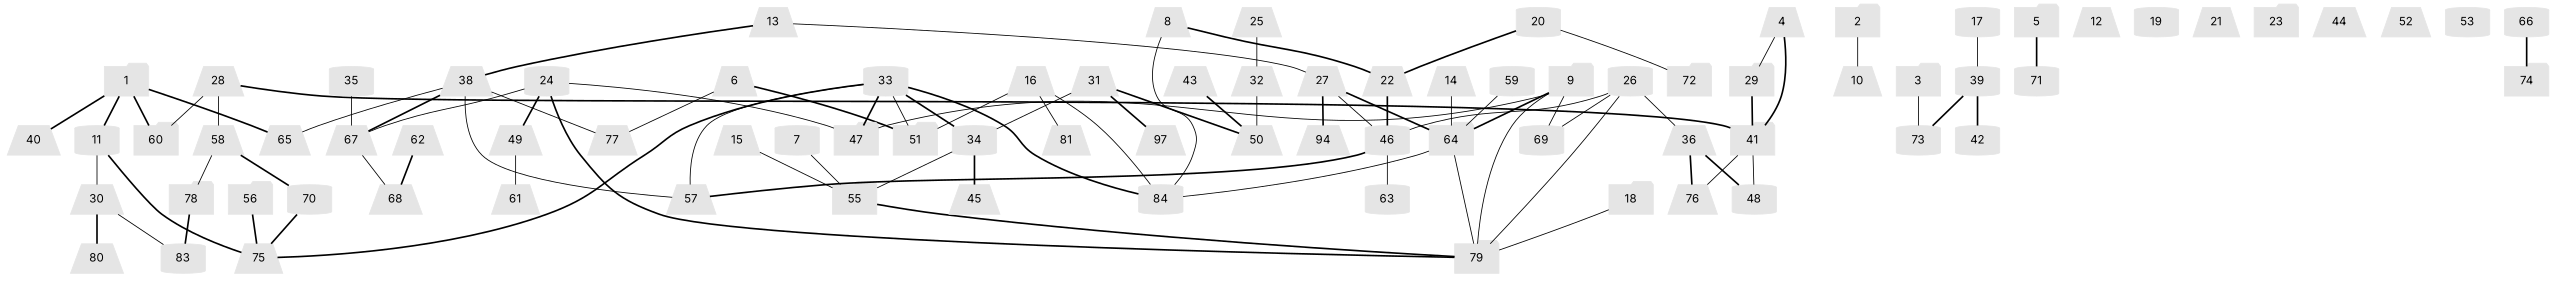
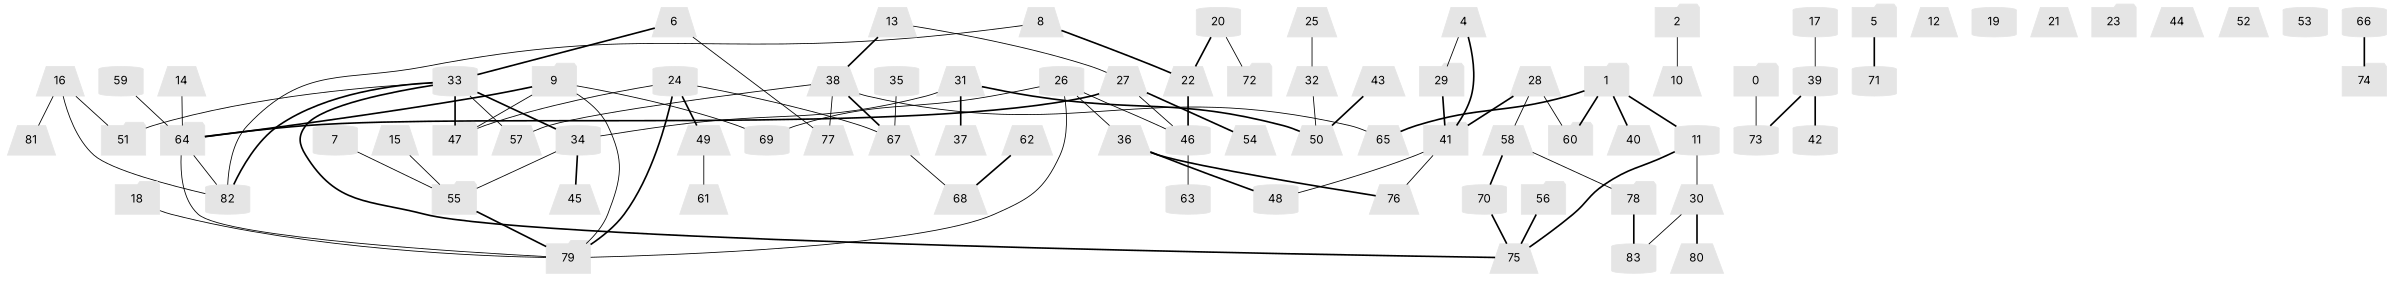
(1918, 81) -> (1756, 81)
(828, 106) -> (562, 52)
(1161, 140) -> (961, 140)
(1323, 140) -> (1250, 140)
(1038, 178) -> none
(1161, 199) -> (228, 199)
